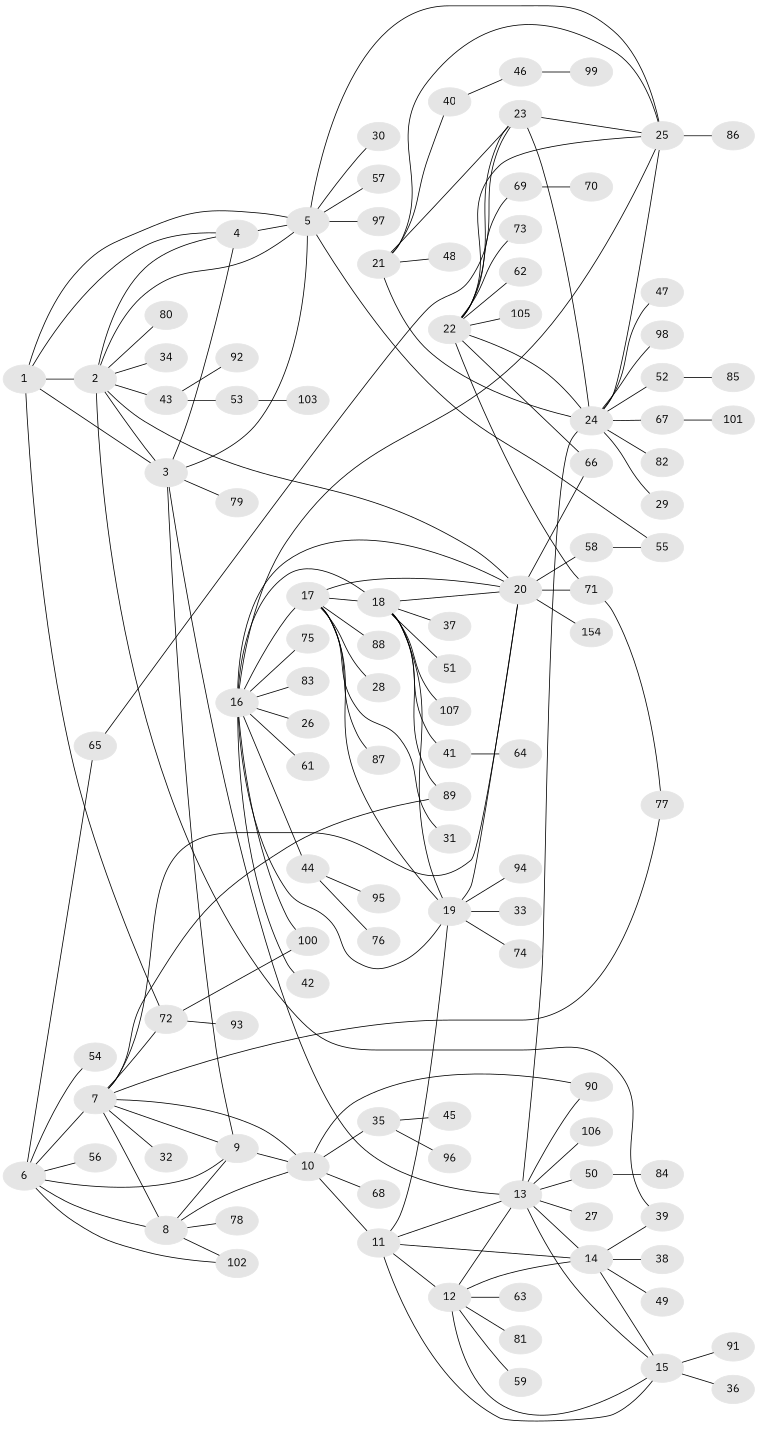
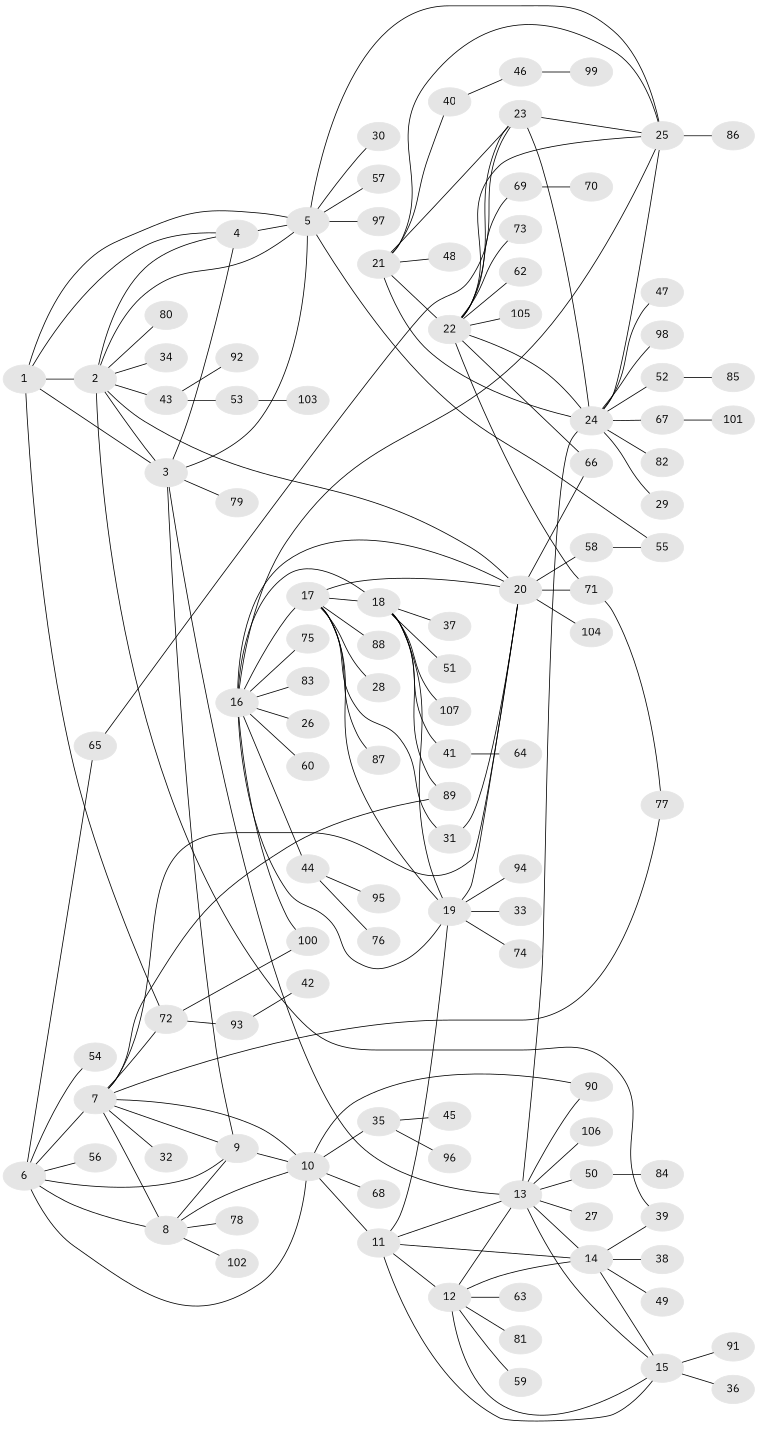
none -> (414, 297)
(450, 596) -> (486, 775)
(591, 633) -> (591, 633)
(308, 767) -> (308, 767)
(250, 849) -> (272, 1005)
(118, 1244) -> (183, 1305)
